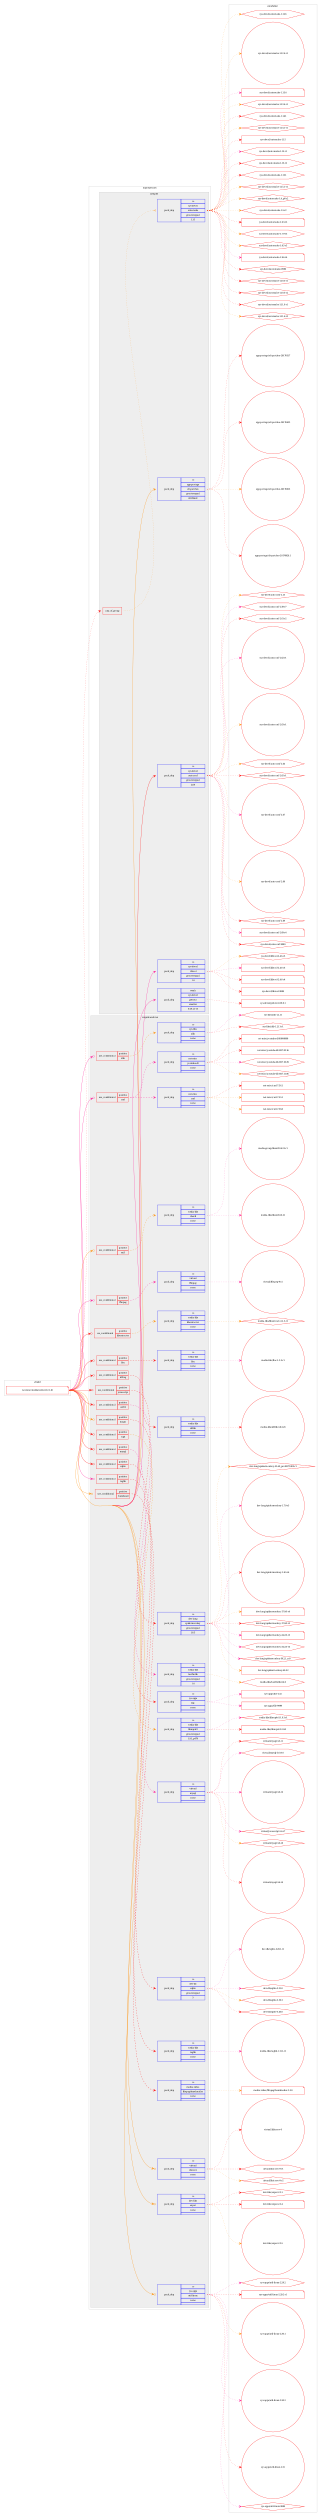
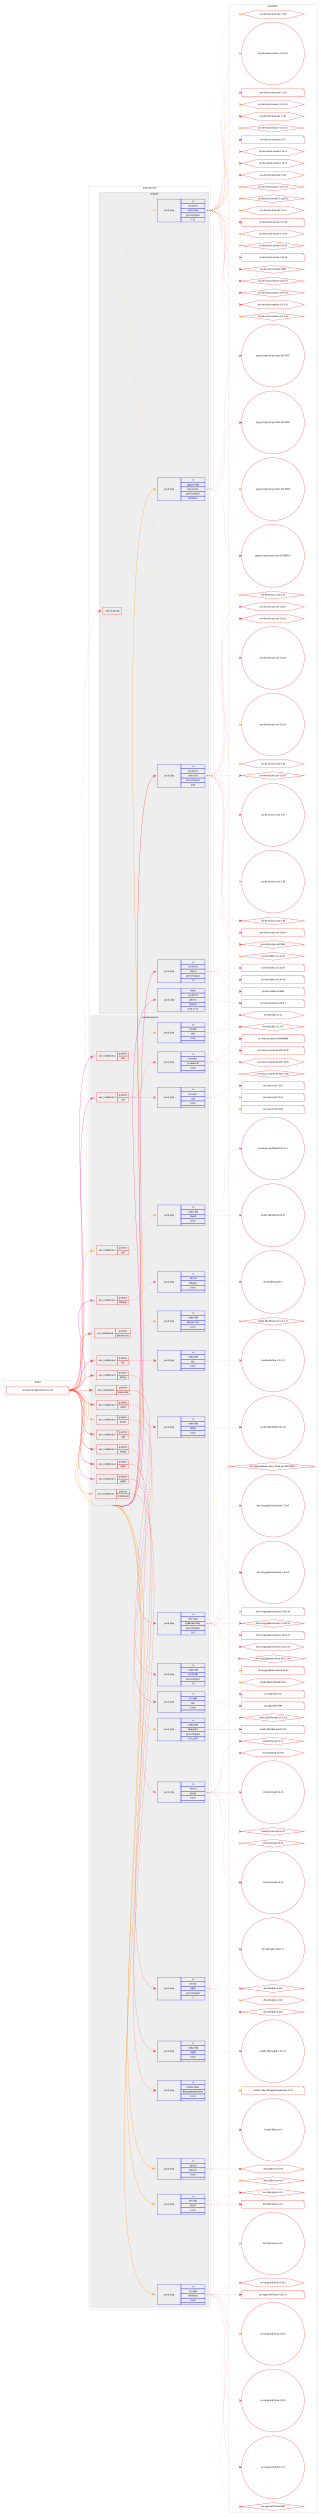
(273, 199) -> (273, 199)
